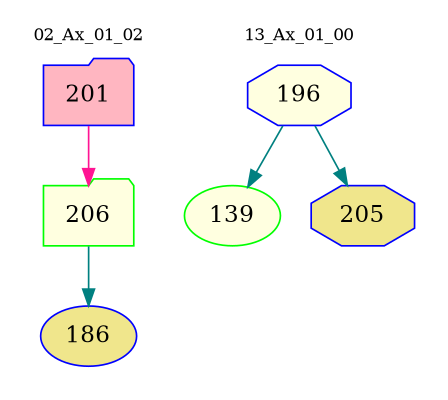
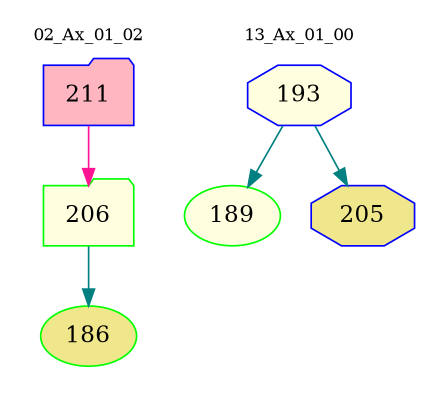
(89, 95) -> (89, 95)
(299, 95) -> (299, 95)
(232, 216) -> (232, 216)
(89, 336) -> (89, 336)
